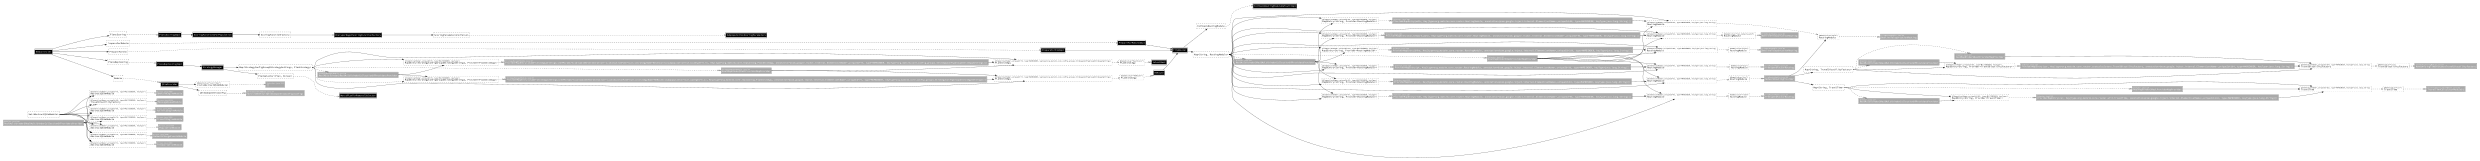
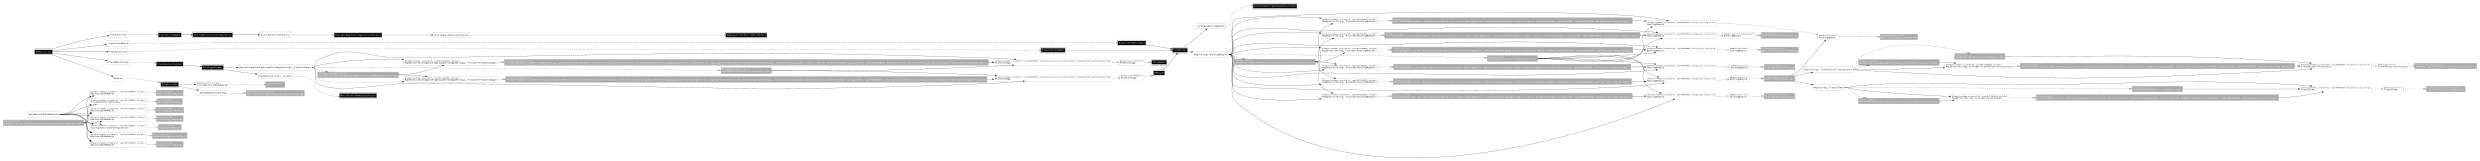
(102, 128) -> (109, 128)
